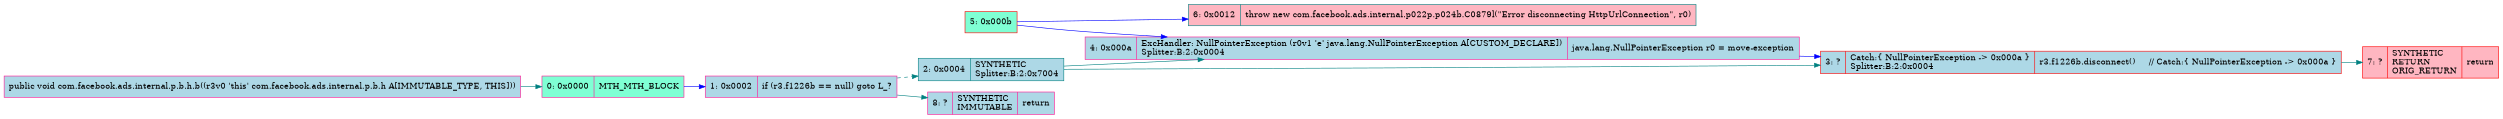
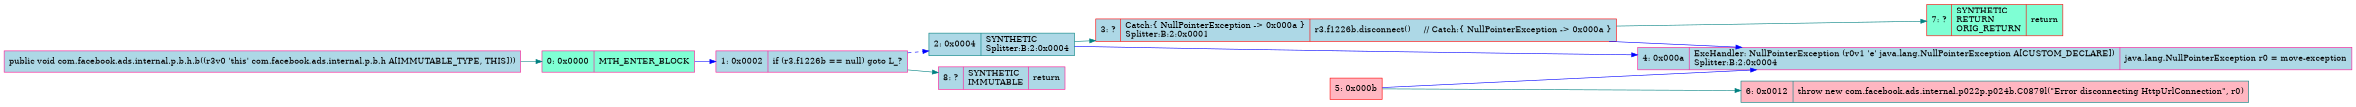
(1100, 20) -> (1559, 90)
(991, 22) -> (1356, 89)
(1807, 56) -> (1672, 44)
(2431, 62) -> (1995, 20)
(1131, 63) -> (1353, 51)
(1892, 67) -> (1167, 34)
(1017, 74) -> (1028, 49)
(905, 77) -> (915, 52)
(639, 86) -> (644, 61)
